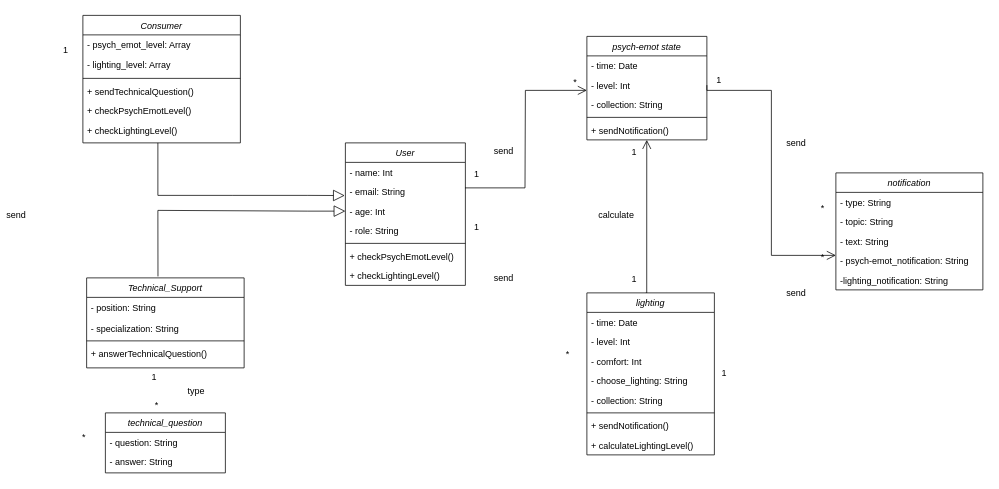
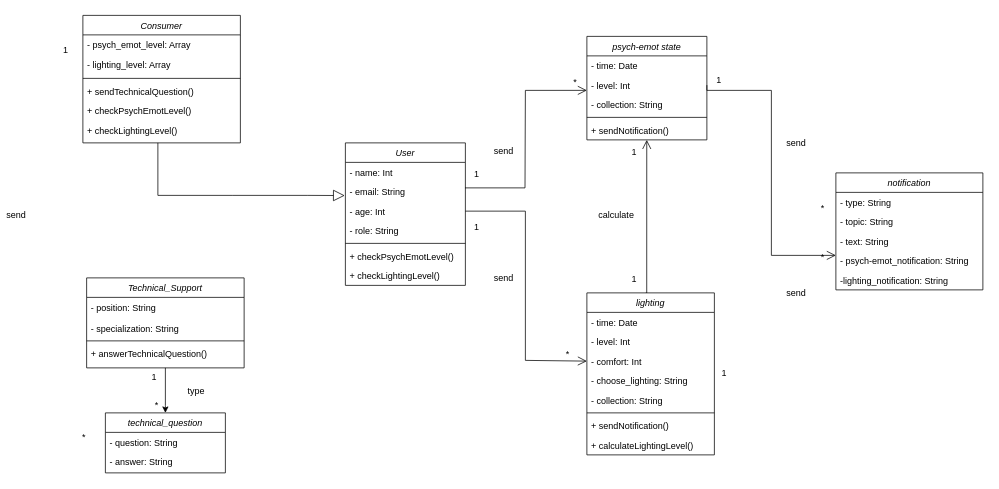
(213, 211) -> none
none -> (525, 285)
none -> (165, 388)
